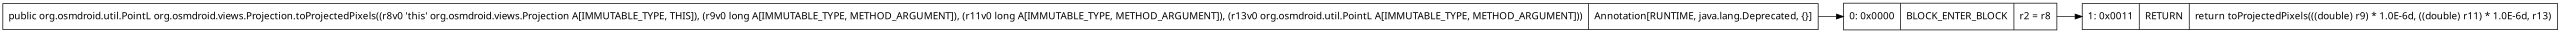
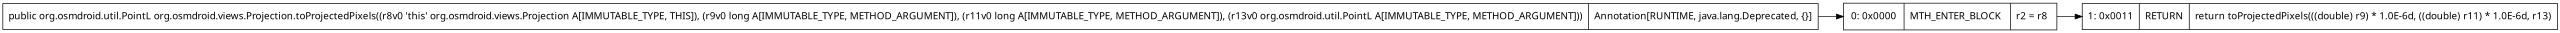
(1957, 16) -> (1955, 16)
